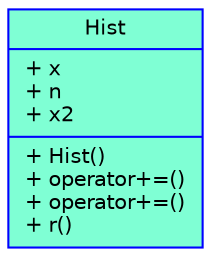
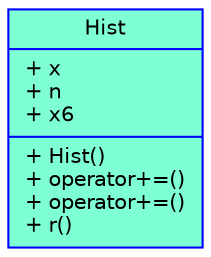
(50, 115) -> (50, 115)
